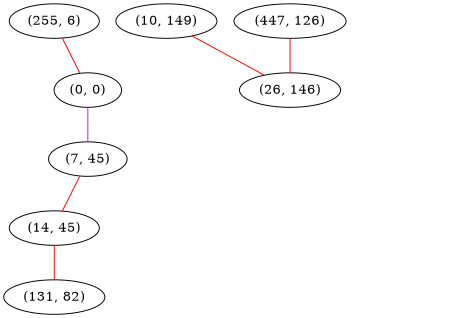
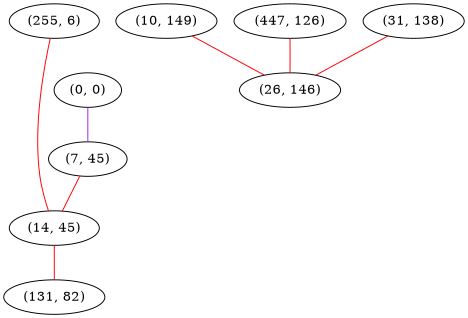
none -> (414, 21)
(71, 56) -> (38, 125)
